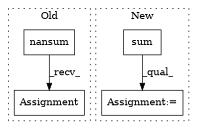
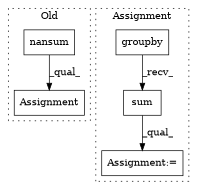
(142, 16) -> (142, 16)
none -> (142, 42)
(65, 73) -> (65, 73)
